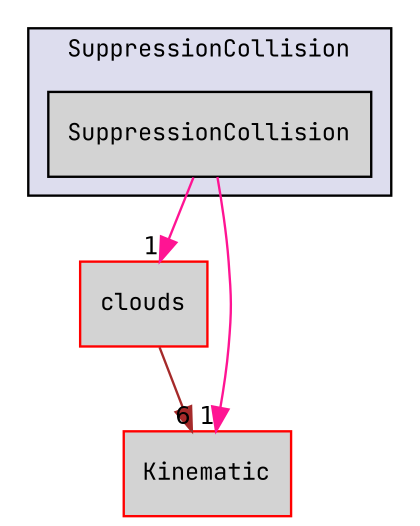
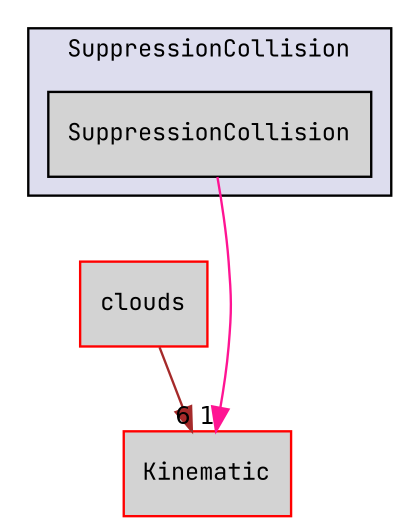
(181, 210) -> none
